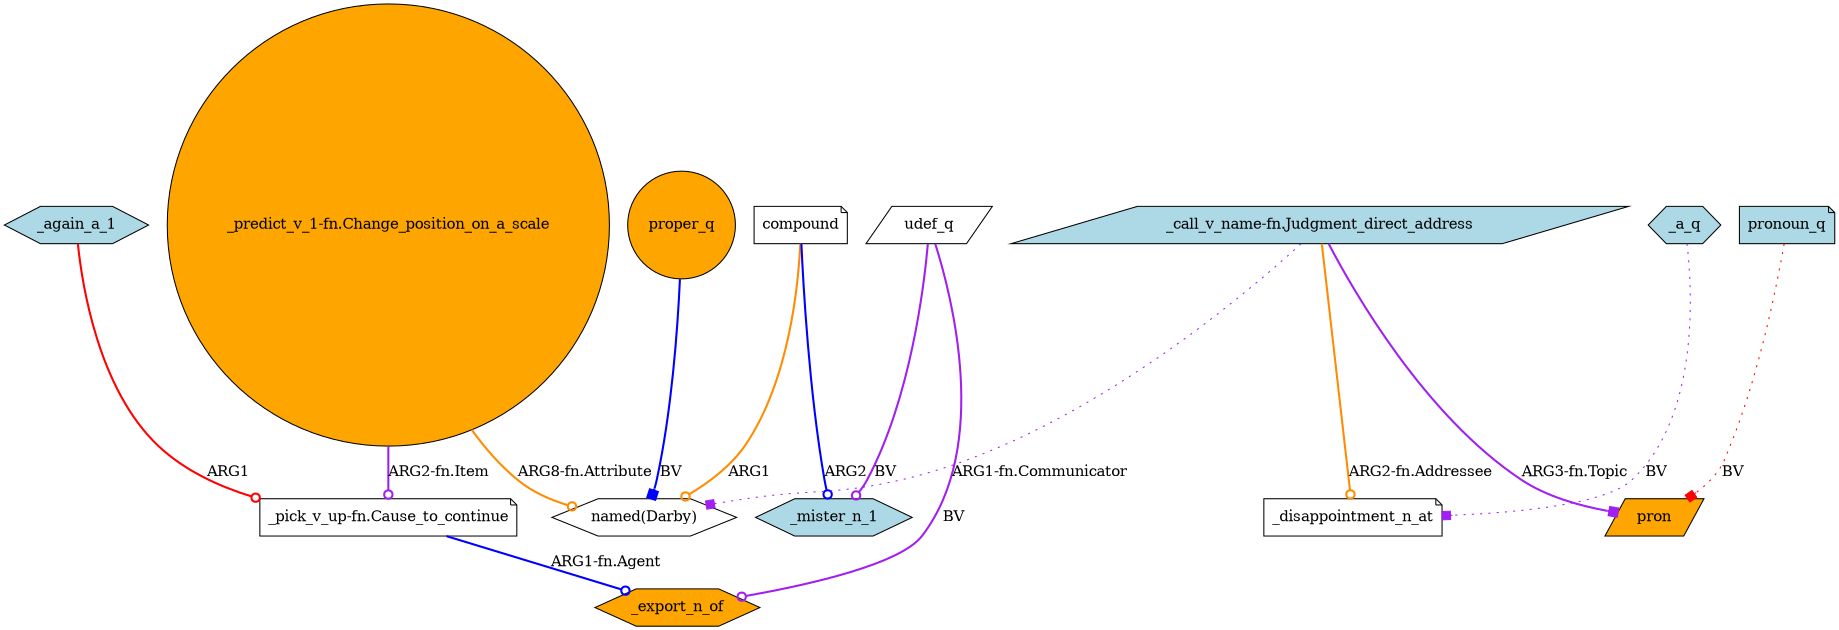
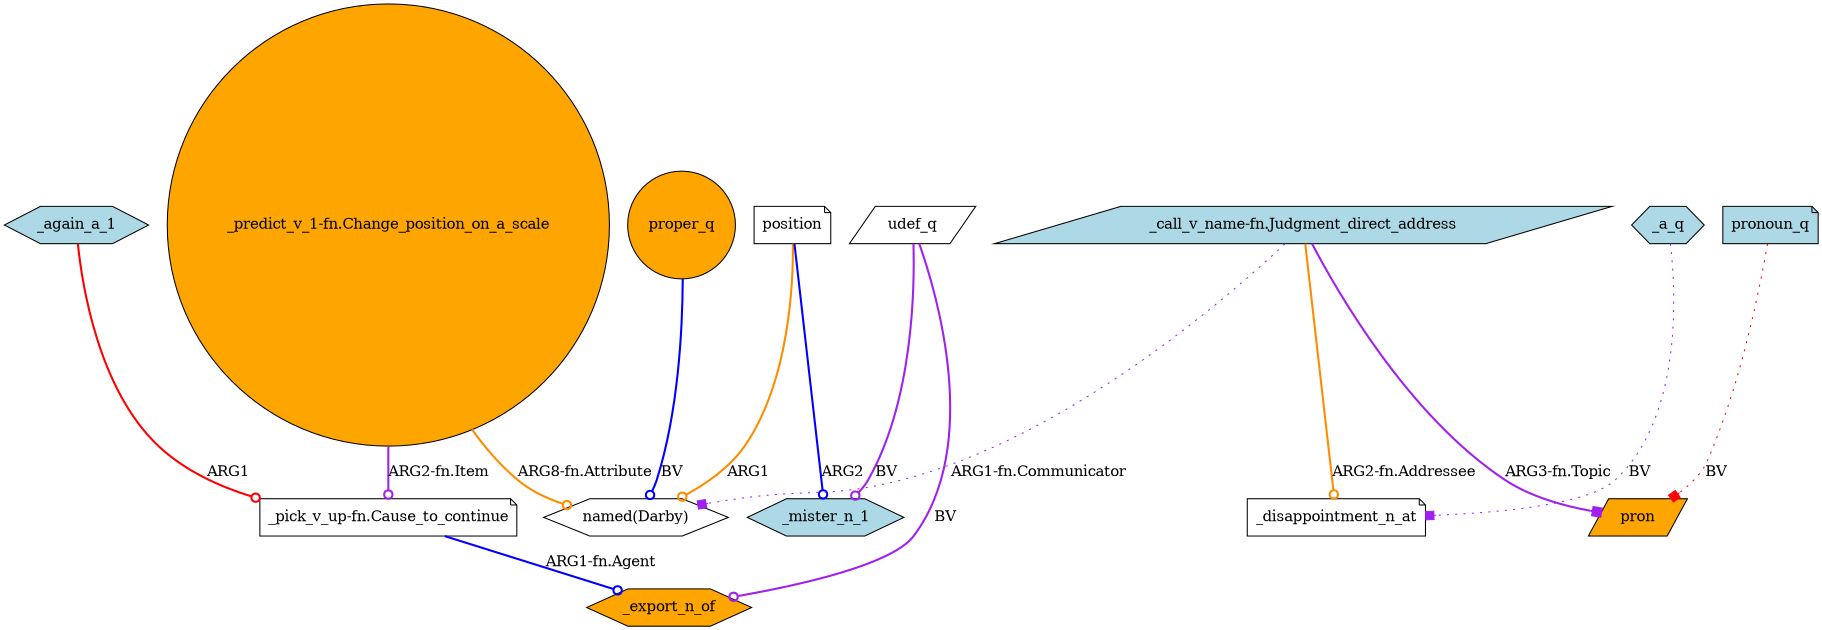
(801, 225) -> (792, 225)
(672, 384) -> (676, 386)
